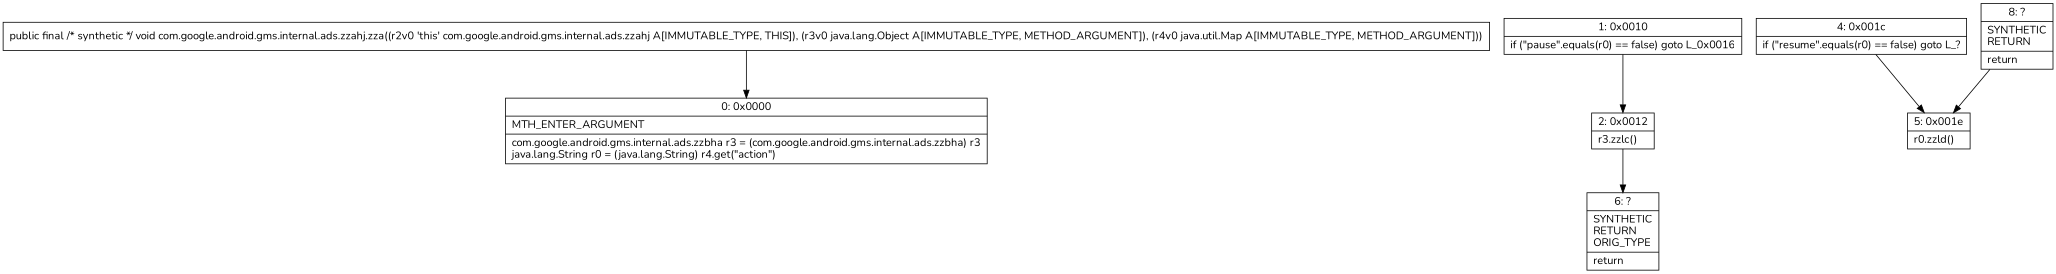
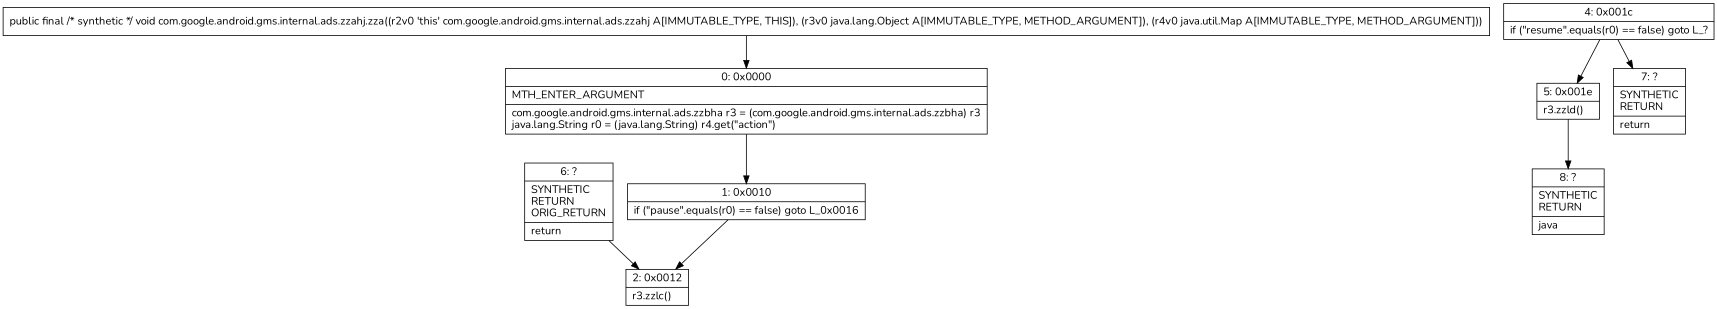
(2003, 60) -> (1548, 225)
(1974, 88) -> (1568, 140)
none -> (1650, 101)
(1934, 140) -> (1563, 110)
none -> (746, 155)
(1623, 167) -> (621, 252)
(1622, 243) -> (569, 213)
